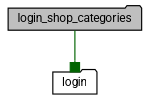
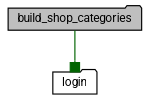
(75, 19) -> (75, 19)
